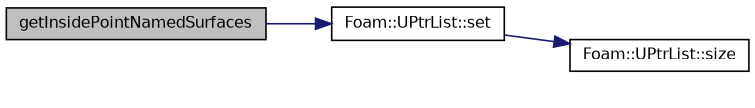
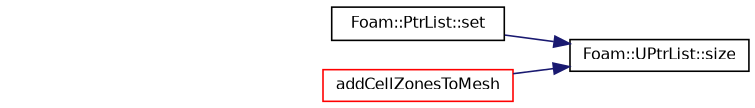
(136, 24) -> none
(418, 24) -> (418, 24)
none -> (418, 86)
